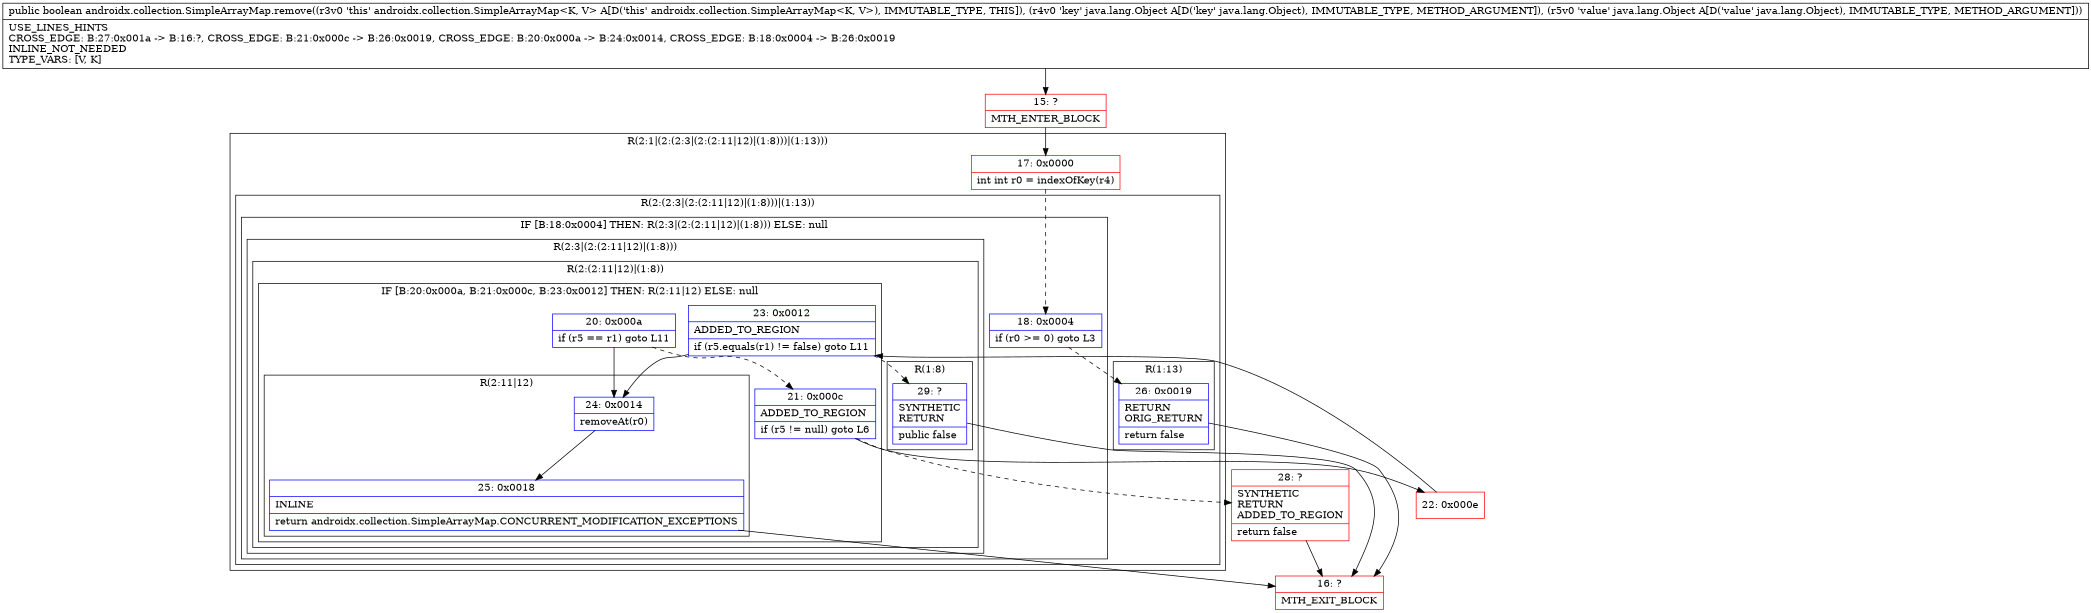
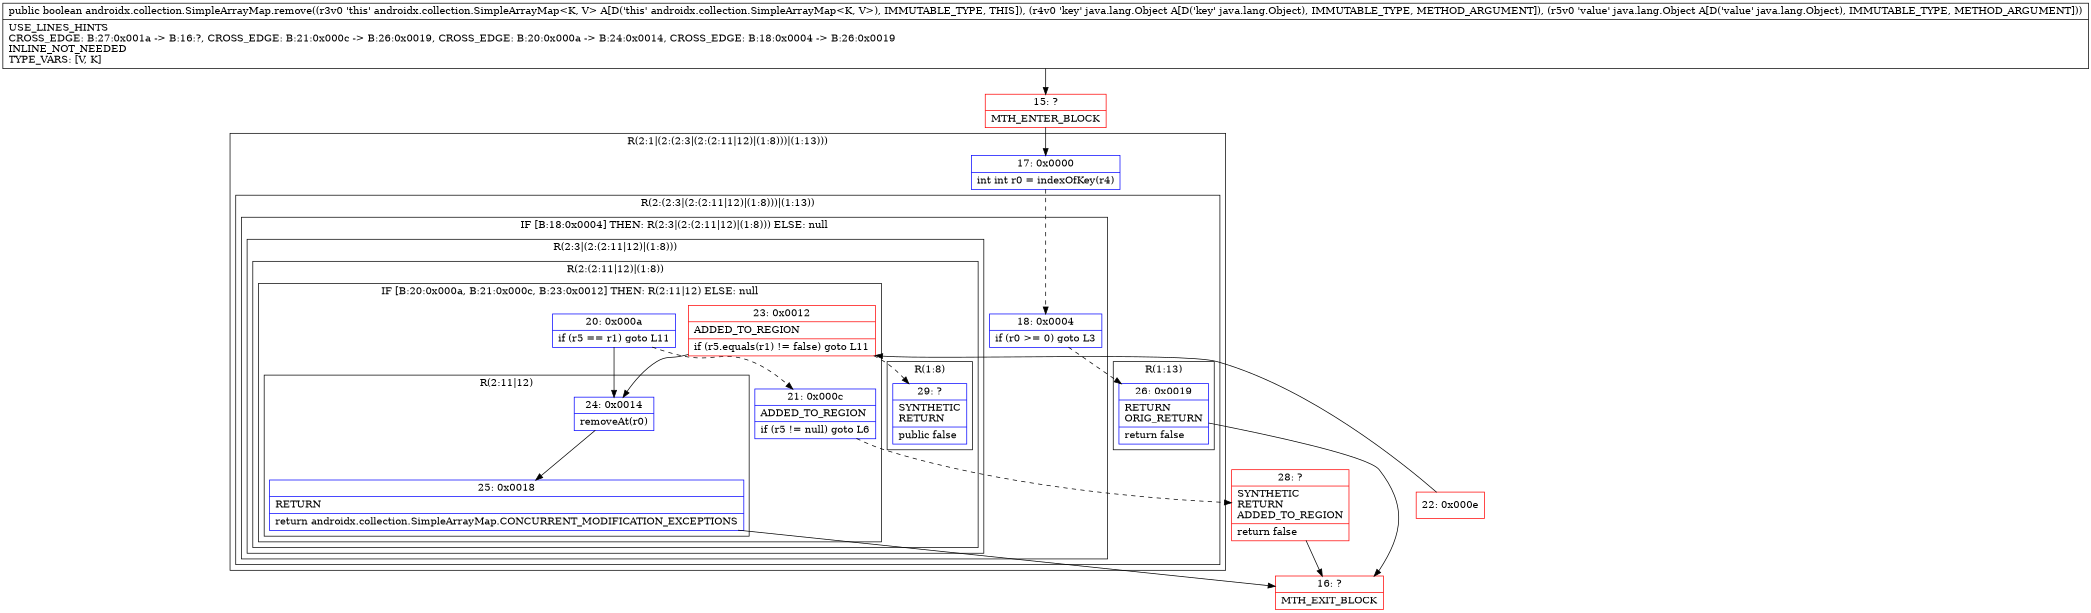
(1046, 172) -> (1046, 172)
(782, 331) -> (782, 331)
(1241, 454) -> none
(1137, 462) -> none
(295, 505) -> (298, 505)
